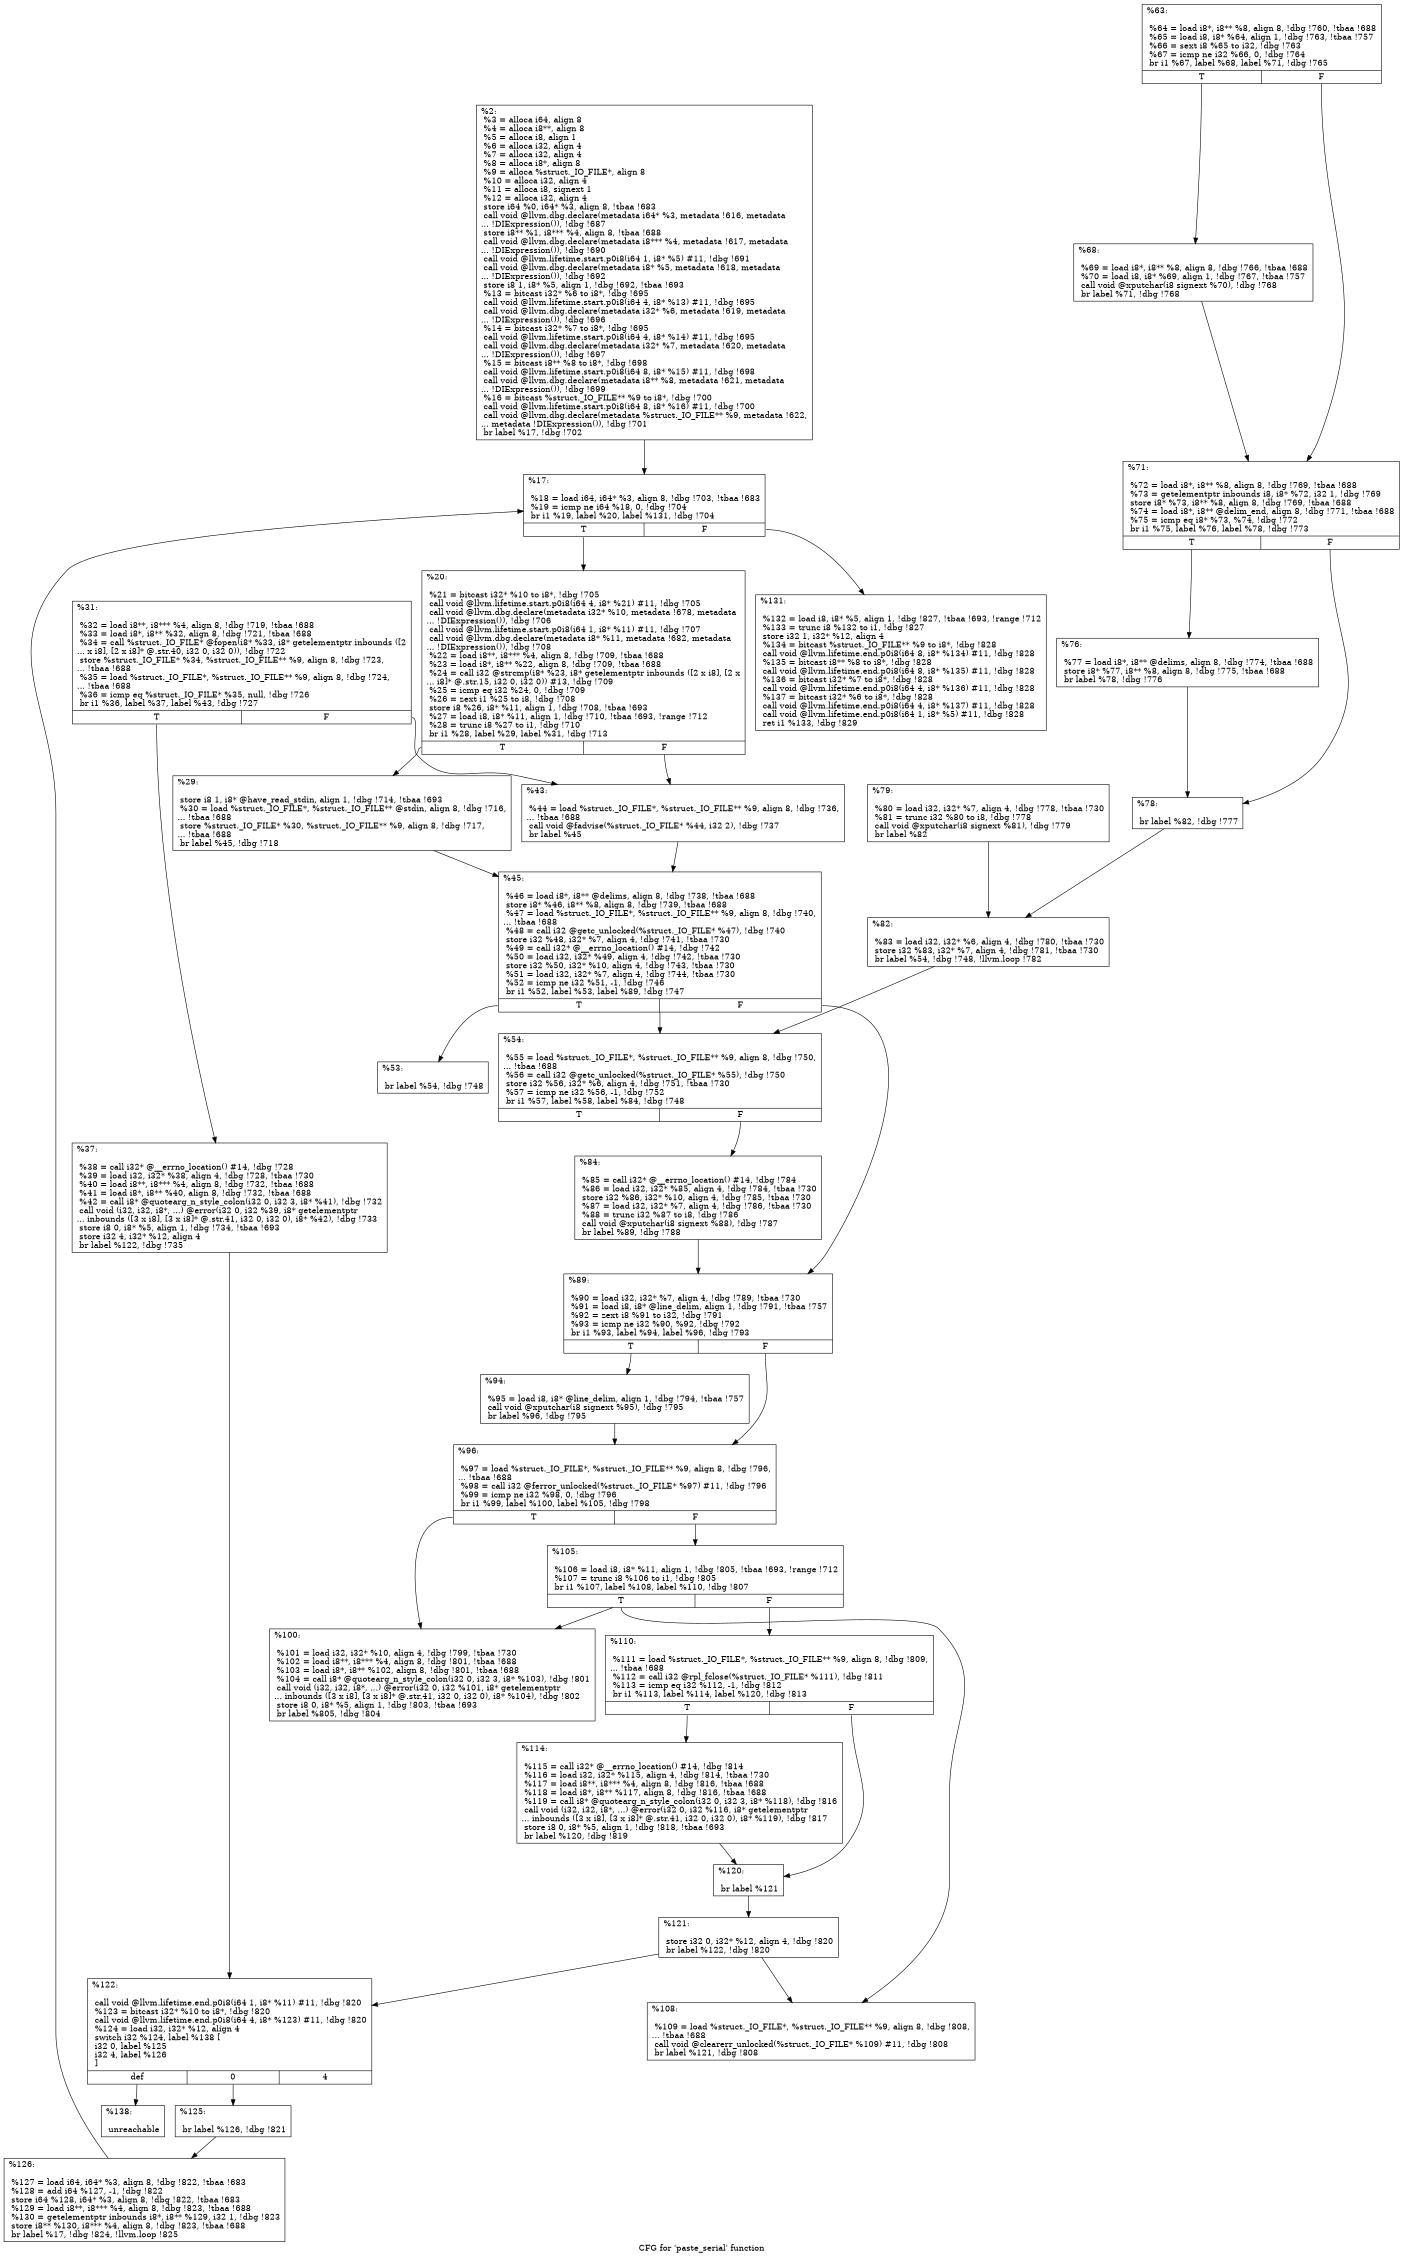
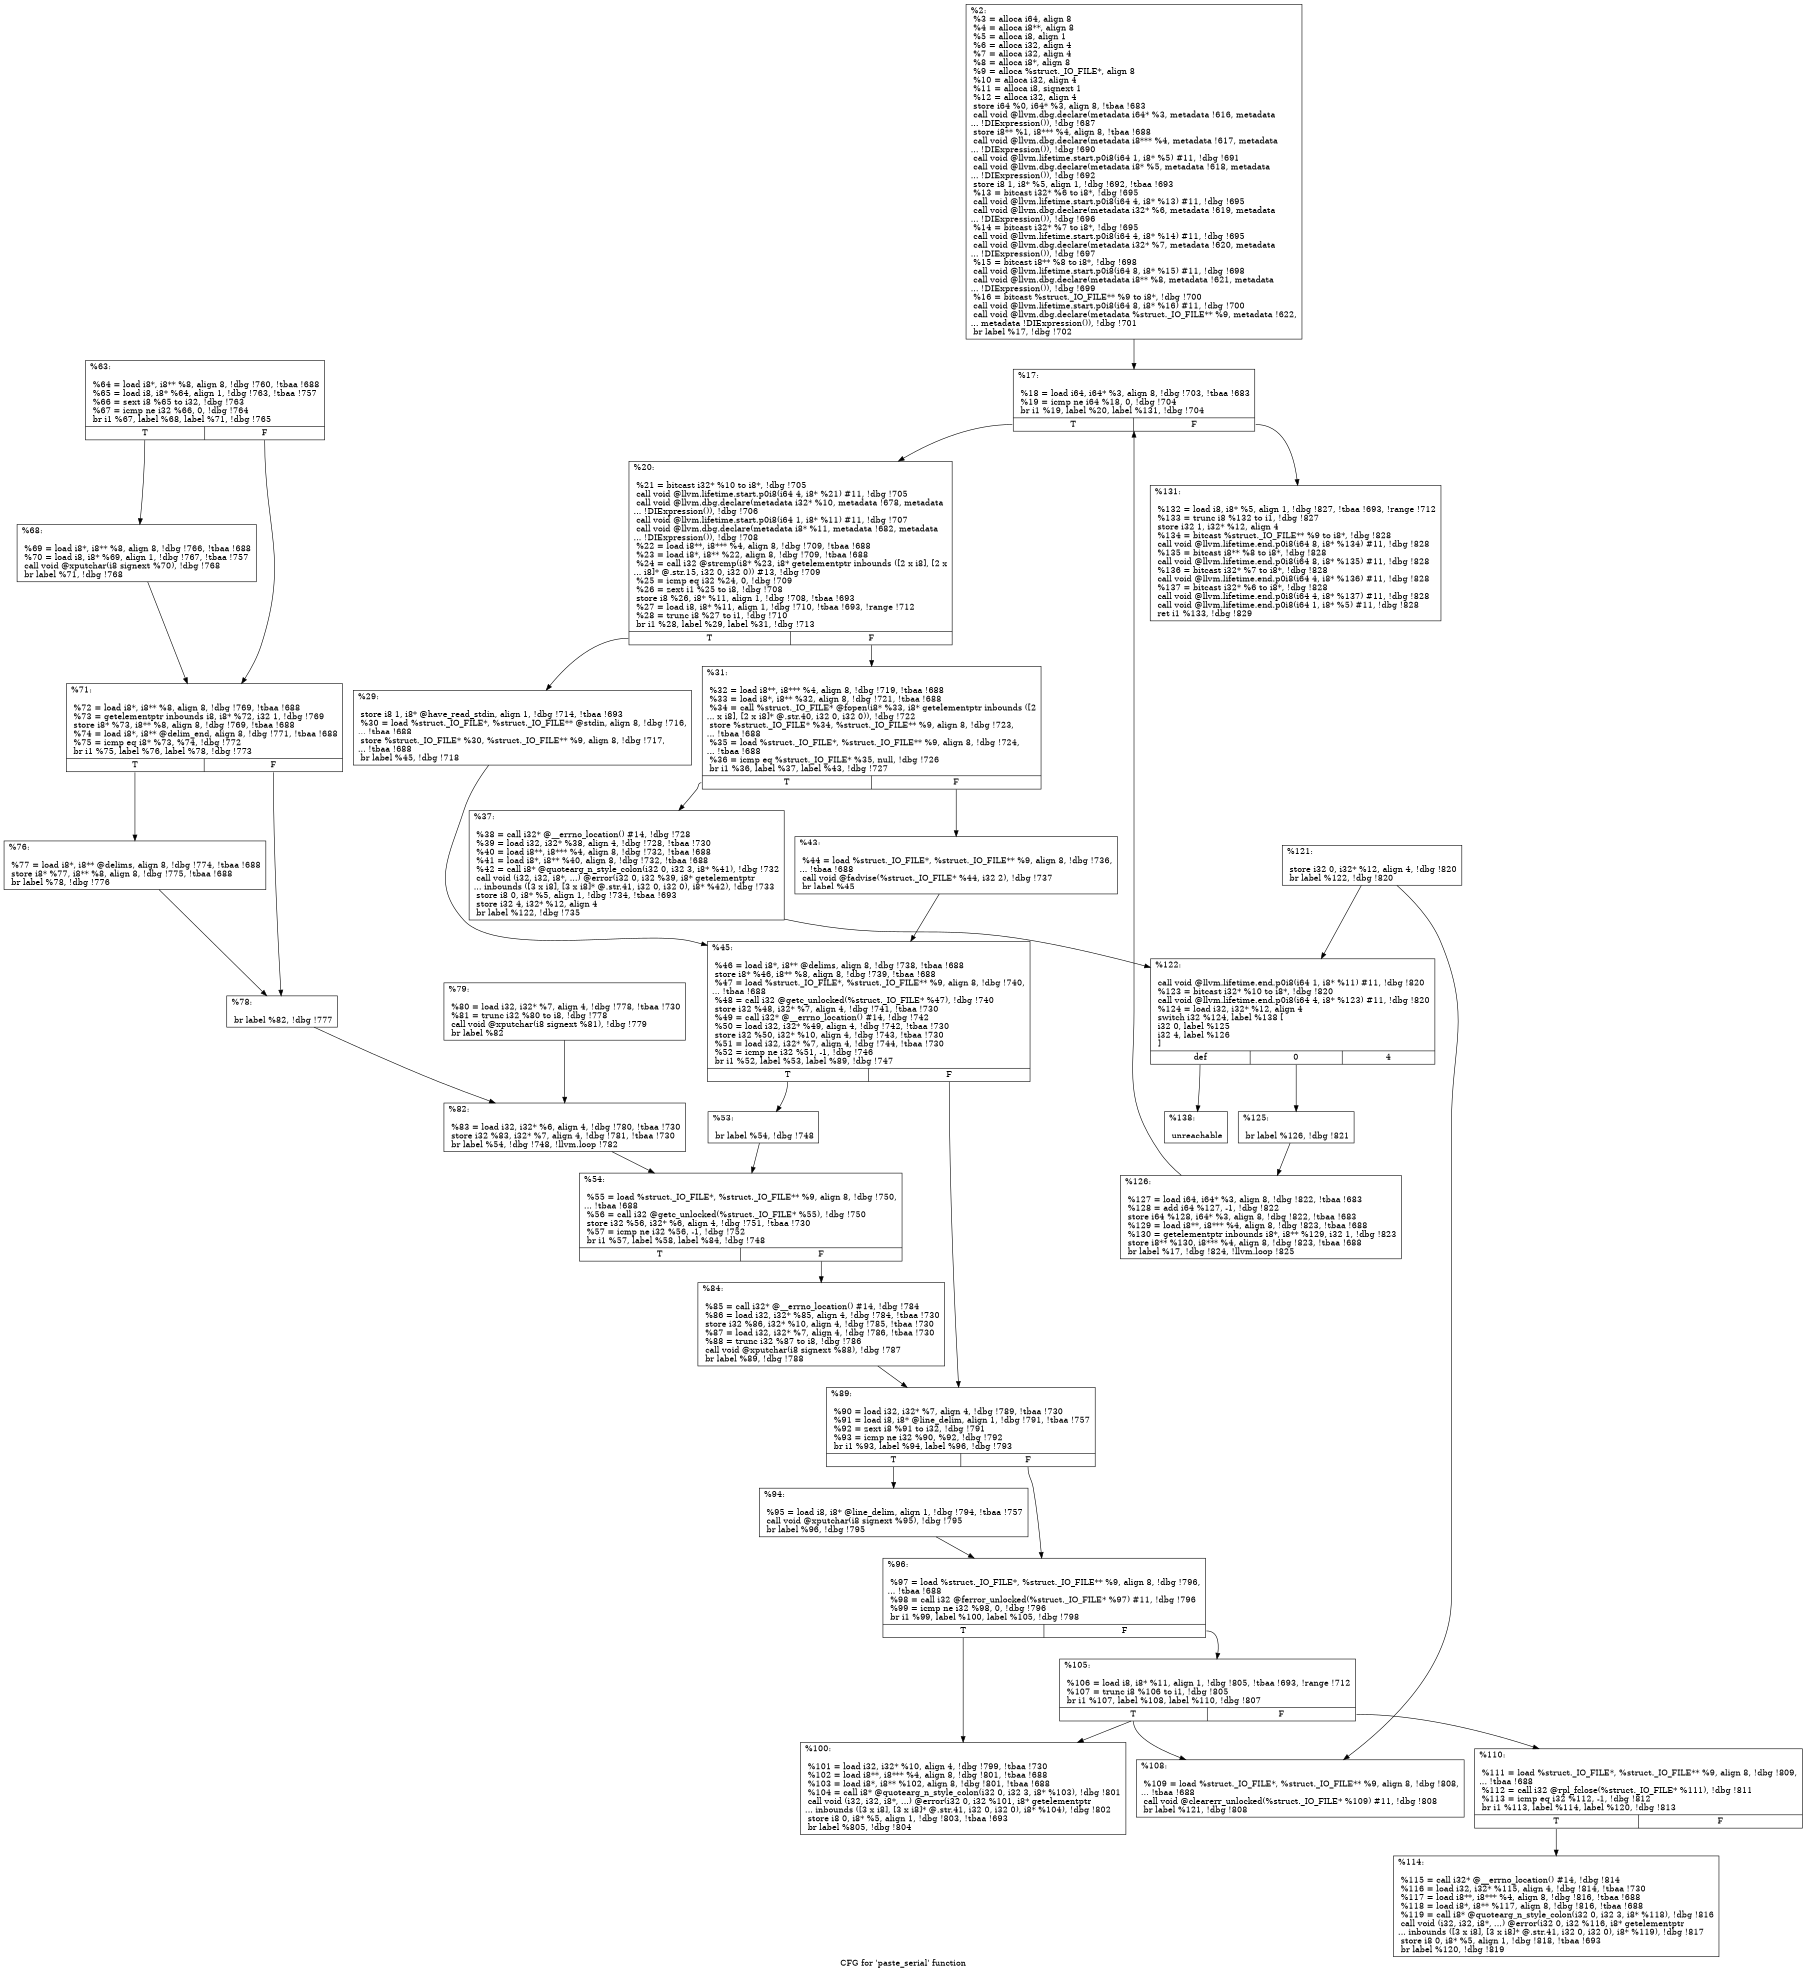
(666, 767) -> (872, 653)
(660, 1020) -> (756, 1155)
(749, 1880) -> none
